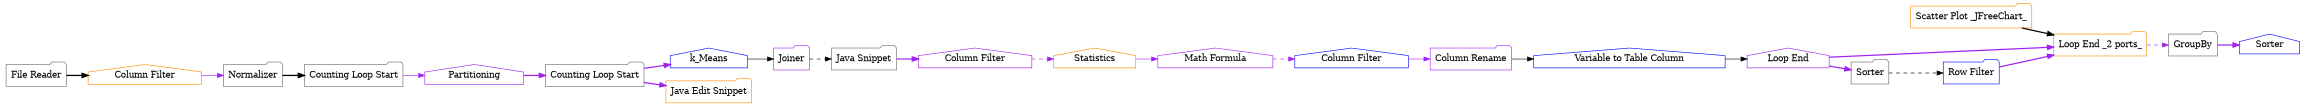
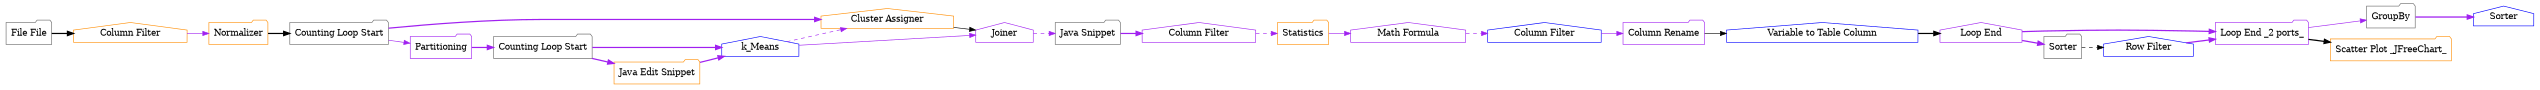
none -> (887, 19)
(2035, 31) -> (2316, 40)
(2100, 45) -> (2262, 33)
(2155, 45) -> (2334, 24)
(757, 59) -> (884, 40)
(792, 59) -> (1004, 33)
(817, 59) -> (1041, 33)
(1095, 59) -> (1303, 33)
(1733, 59) -> (1926, 33)
none -> (709, 60)
(1971, 73) -> (2149, 47)
(36, 75) -> (29, 33)
(253, 75) -> (238, 33)
(474, 75) -> (441, 47)
